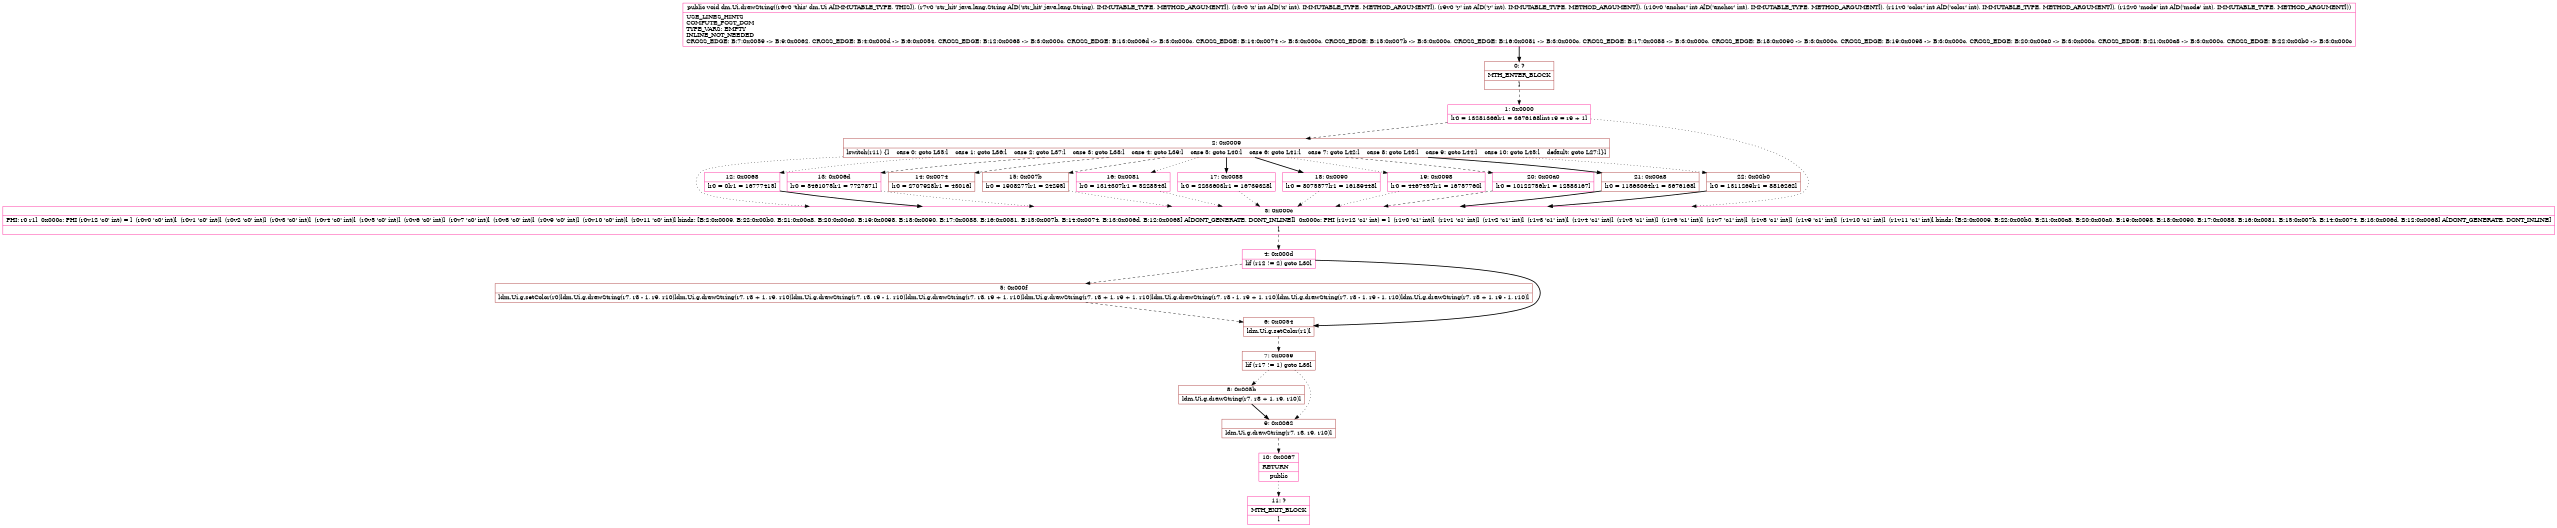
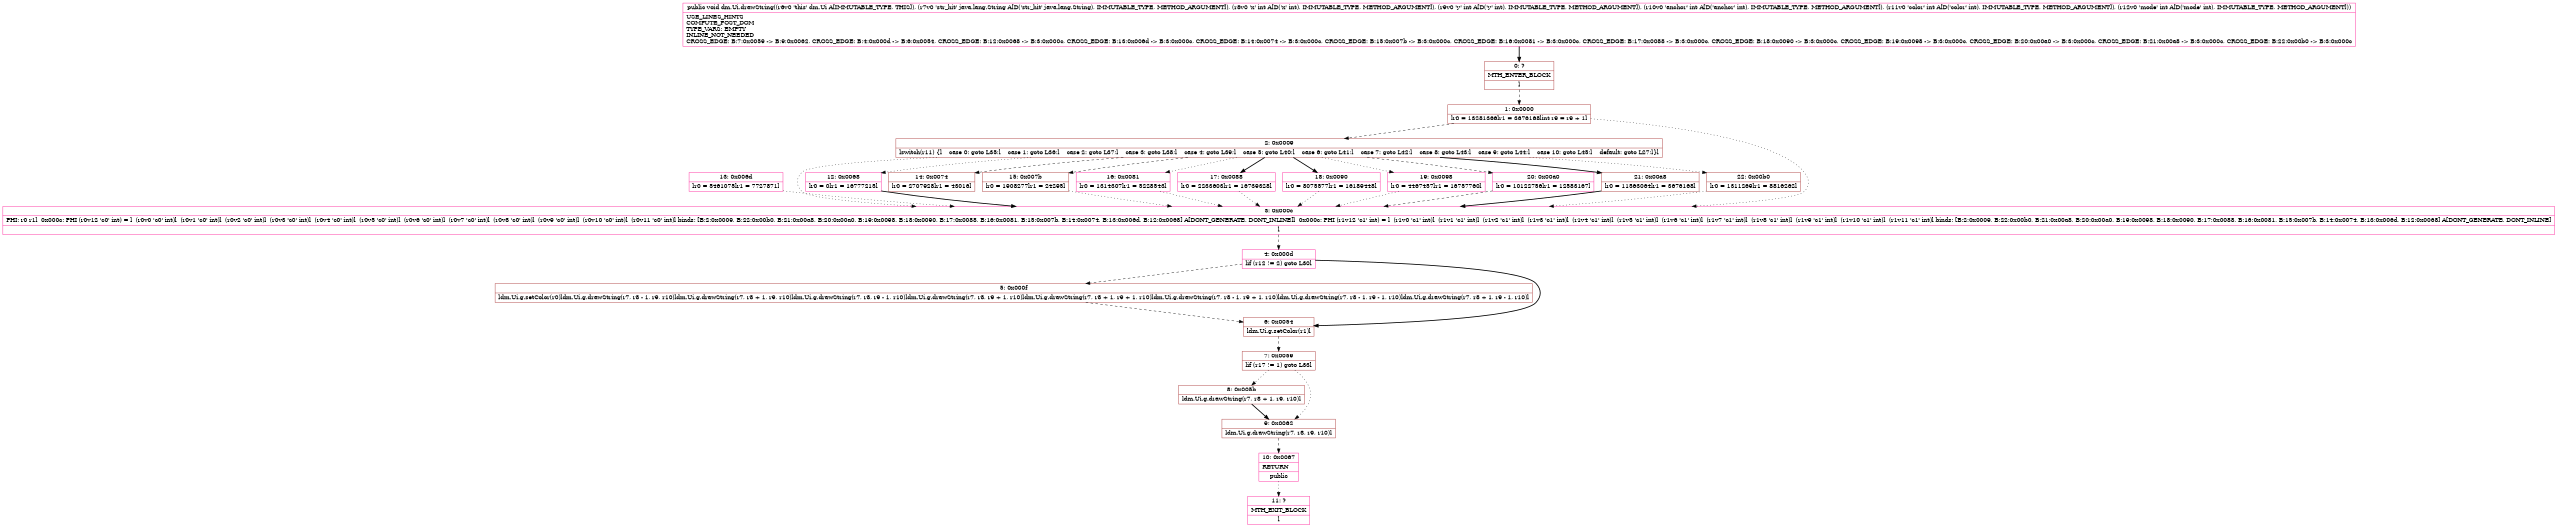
(1519, 114) -> (1519, 114)
(965, 164) -> none
(742, 186) -> (843, 186)
(1630, 199) -> (1630, 199)
